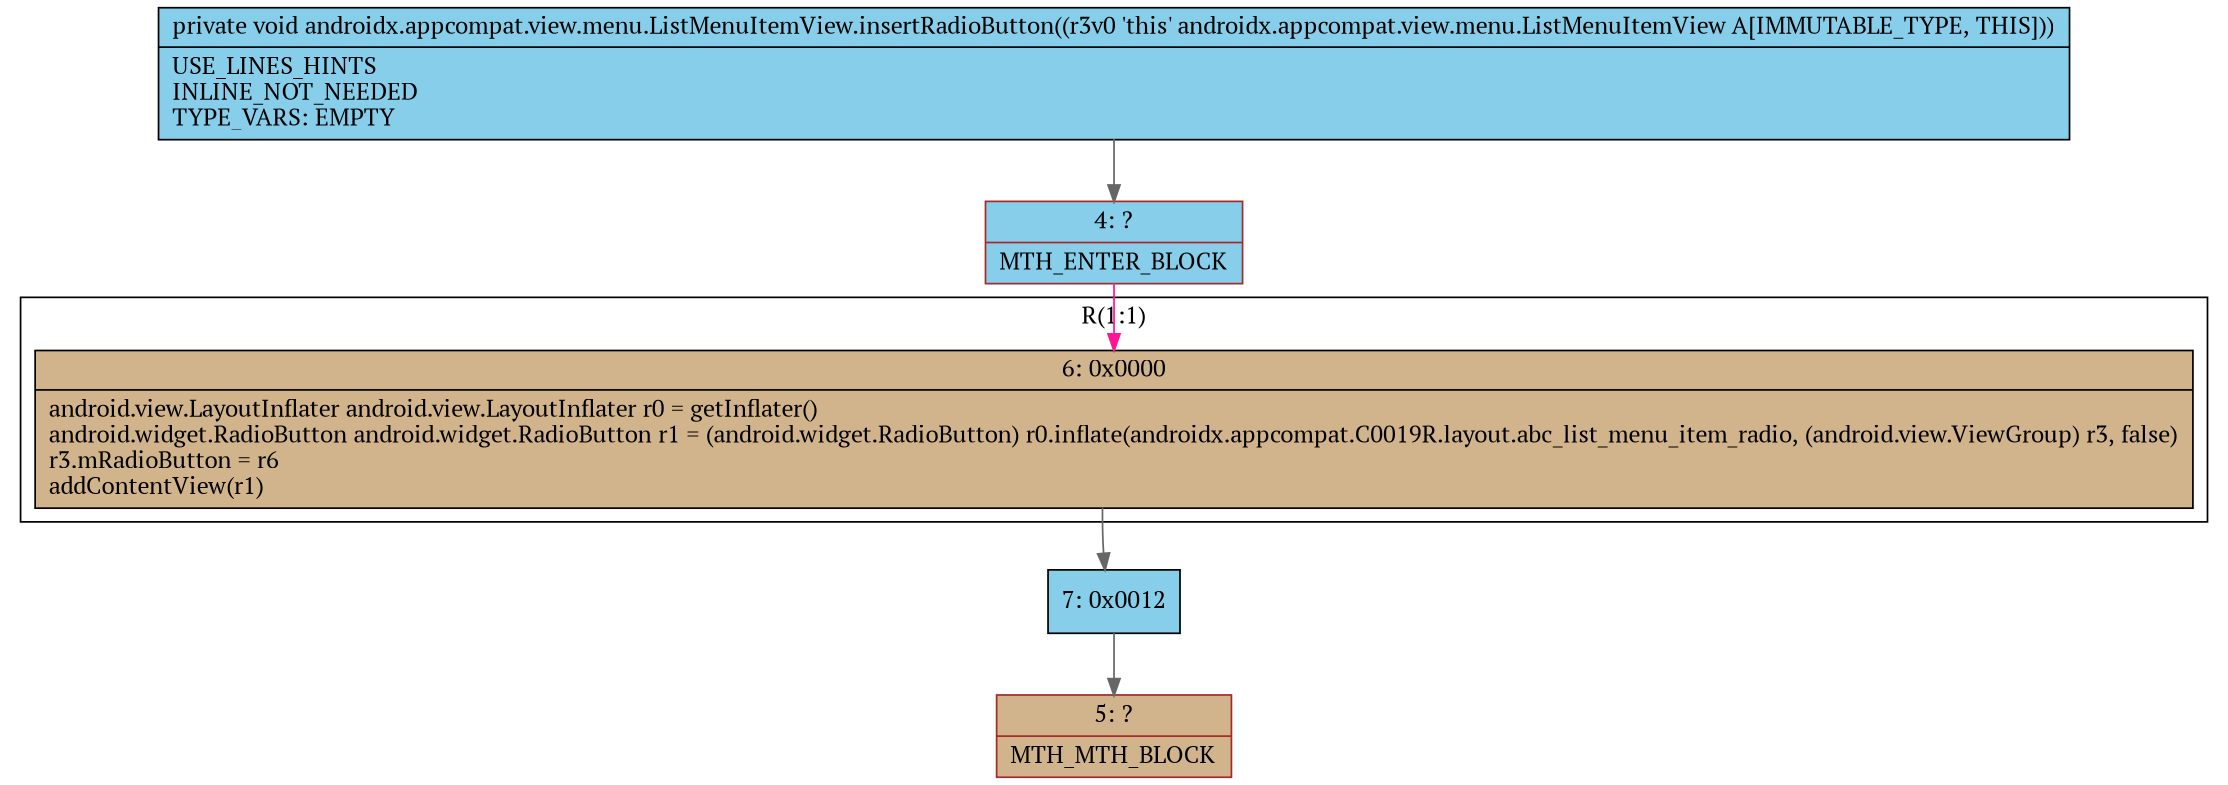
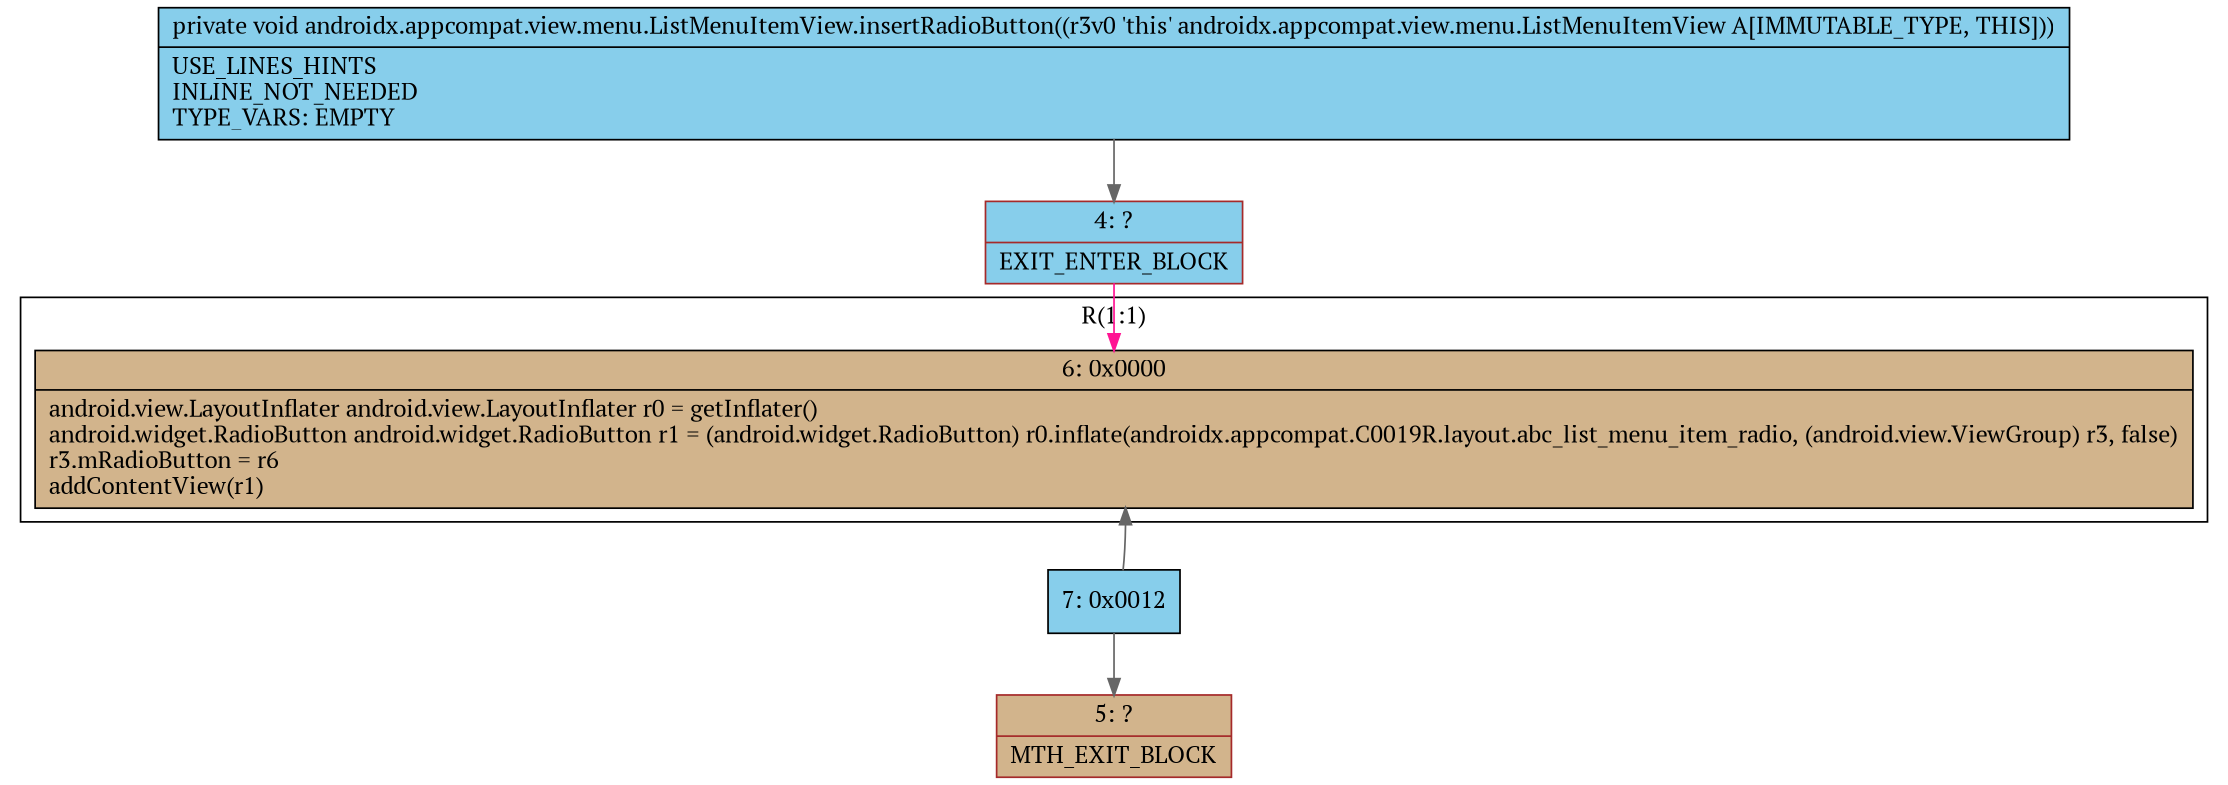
(1113, 262) -> (1114, 262)
(1103, 533) -> (1125, 548)
(1113, 756) -> (1114, 756)
